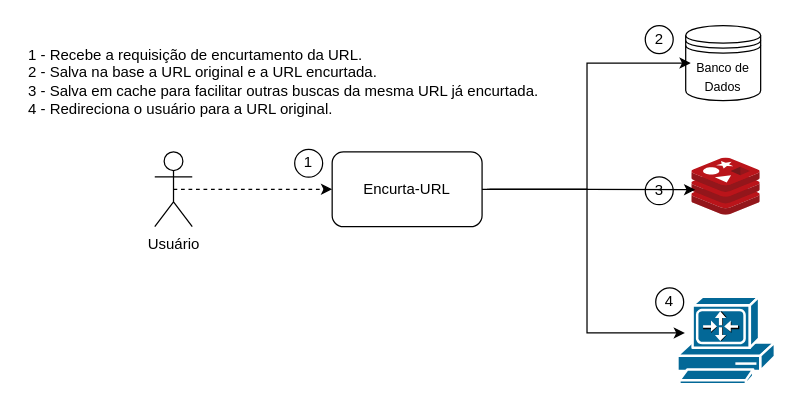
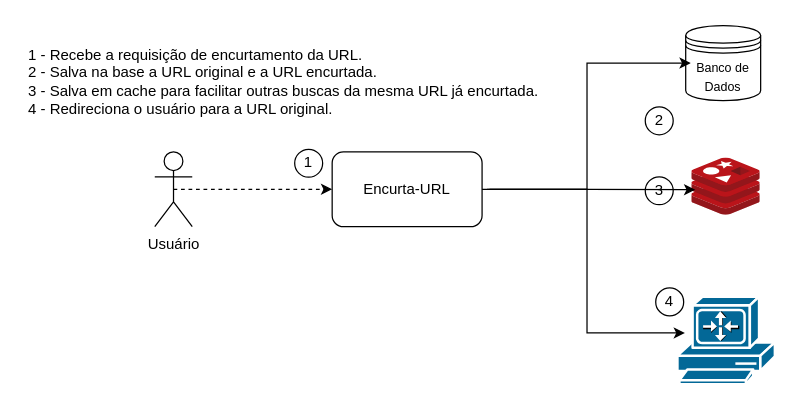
(659, 40) -> (659, 121)
